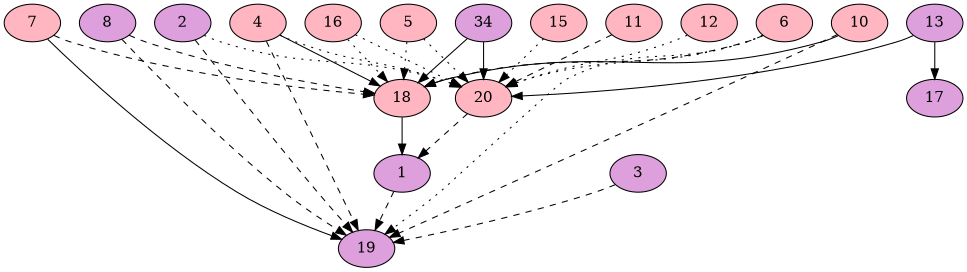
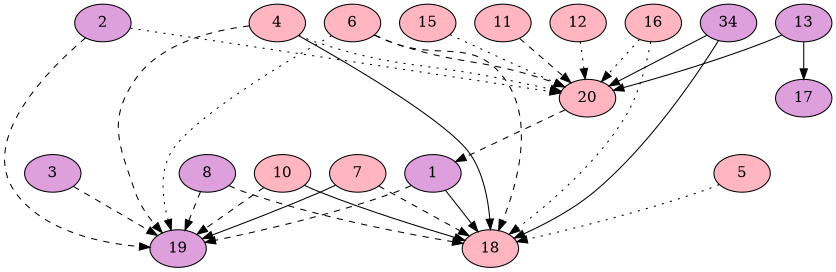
(439, 54) -> none
(640, 61) -> (464, 61)
(402, 131) -> (458, 207)
